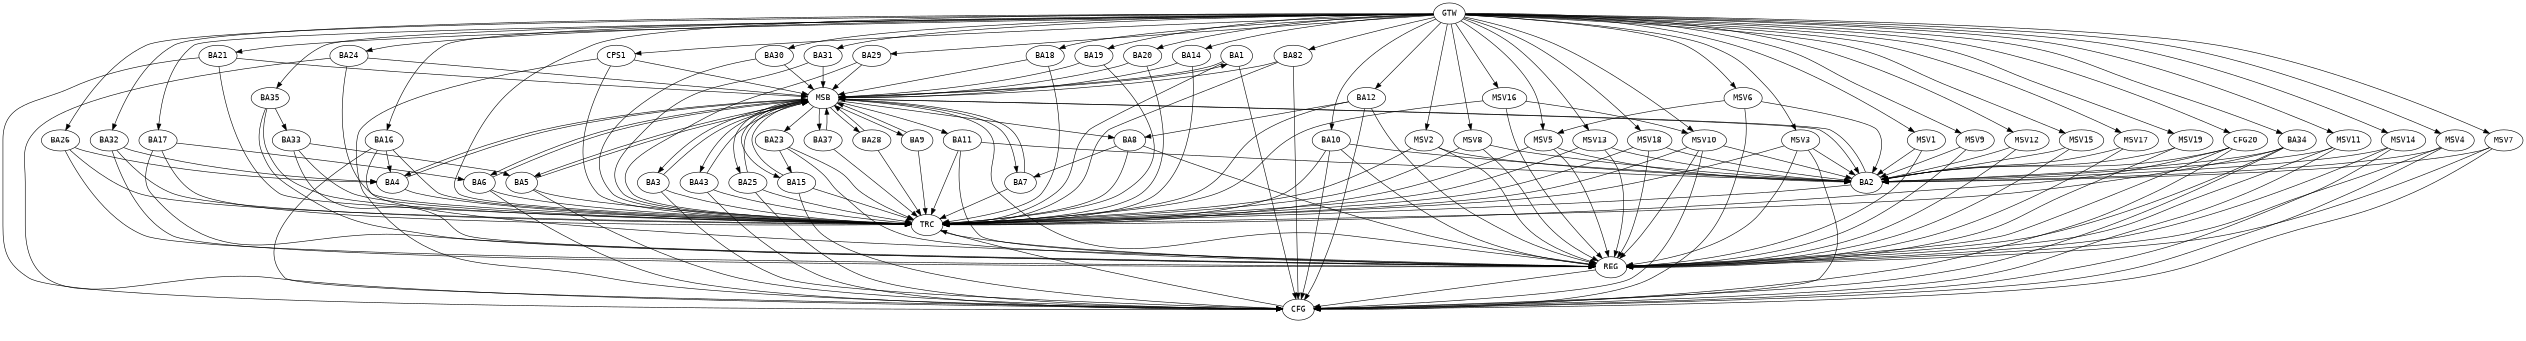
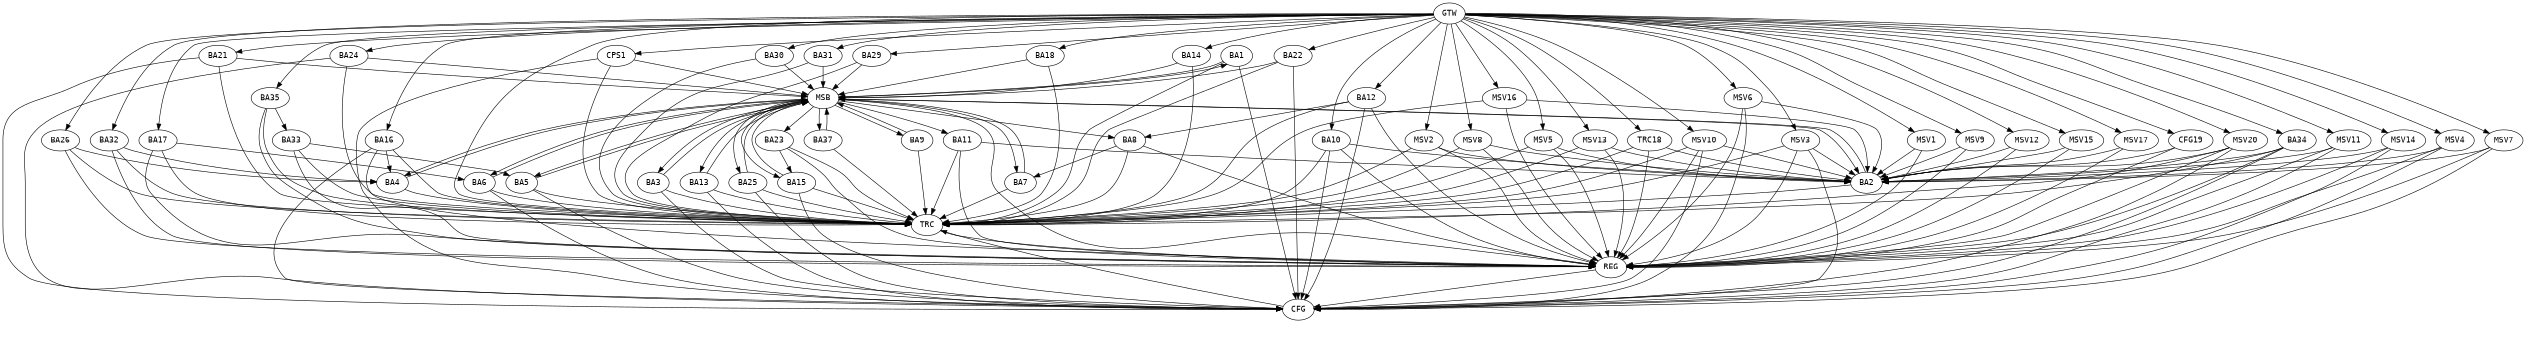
(1094, 56) -> none
(1143, 56) -> none
(1293, 56) -> (1293, 56)
(1643, 113) -> (1704, 191)
(1605, 114) -> (1711, 112)
(872, 140) -> none
(1650, 140) -> (1650, 140)
(2191, 140) -> (2191, 140)
(2245, 140) -> (2245, 140)
(699, 183) -> (699, 183)
